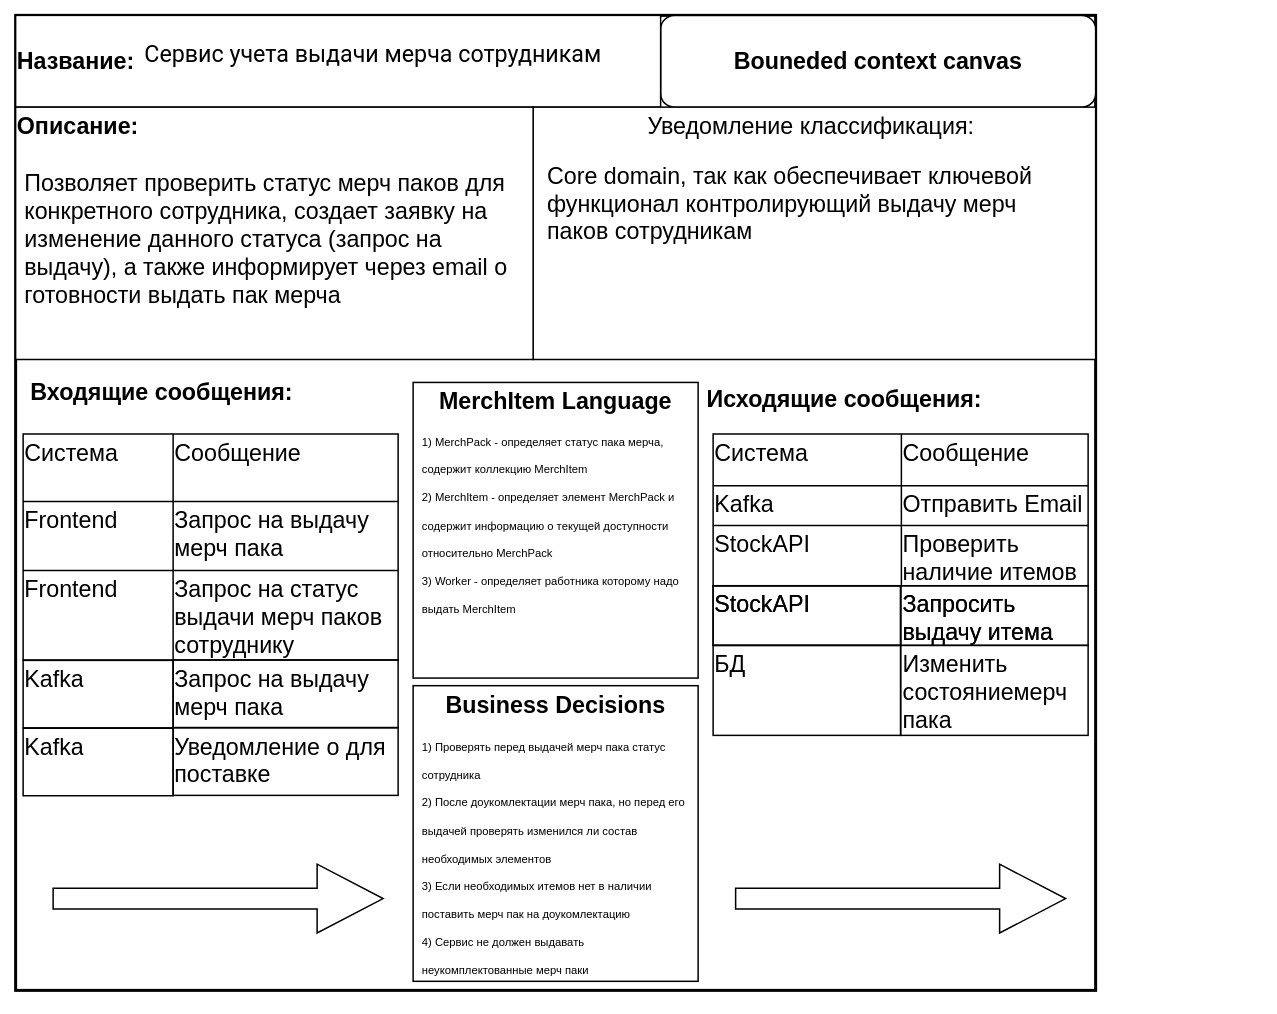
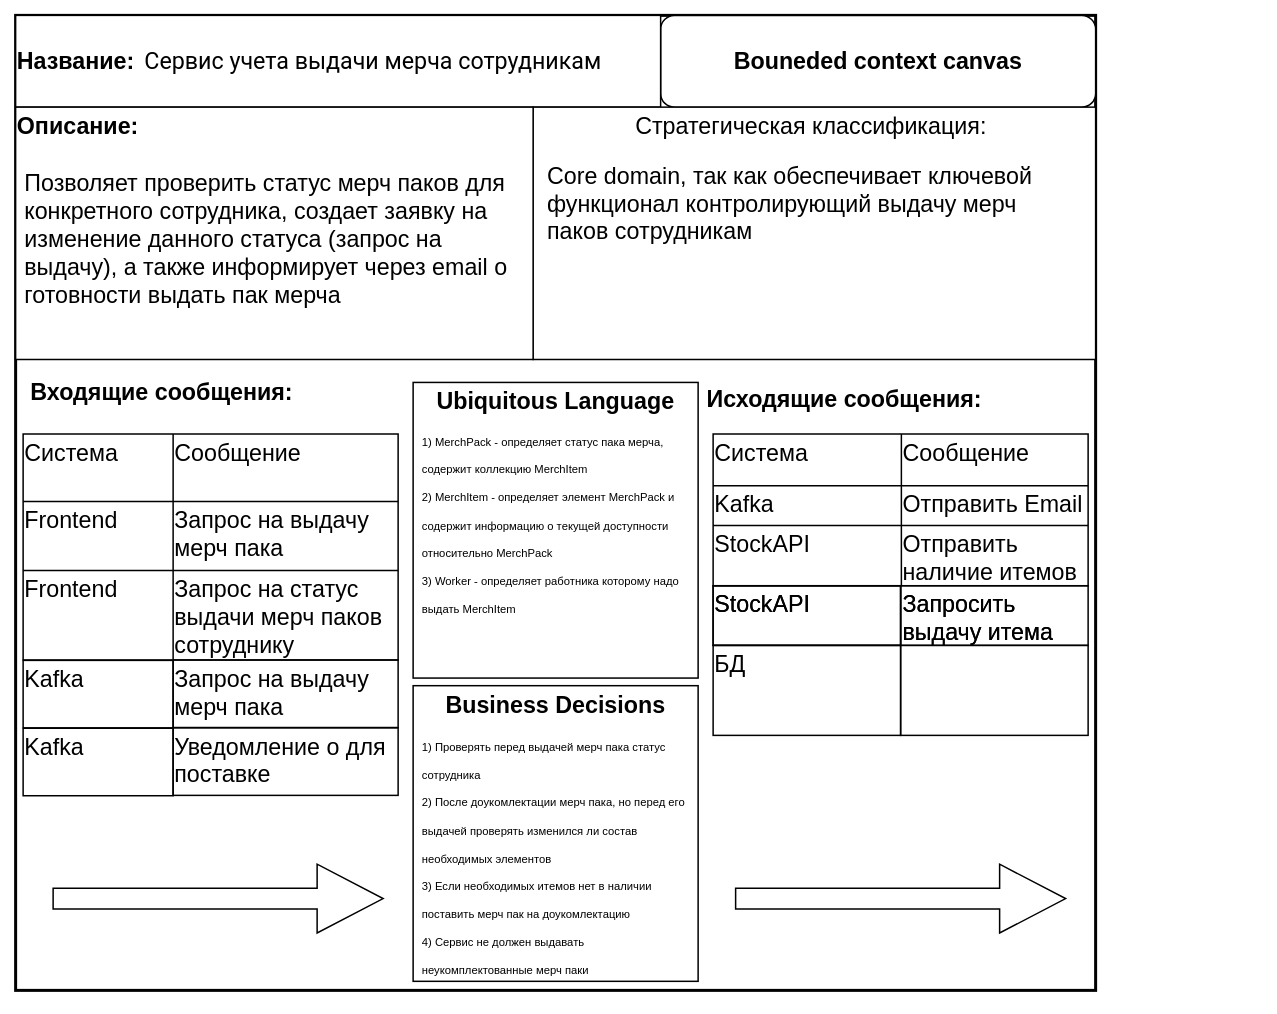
(394, 54) -> (394, 61)
(814, 118) -> (814, 118)
(555, 401) -> (555, 401)
(995, 559) -> (995, 559)
(995, 687) -> none
